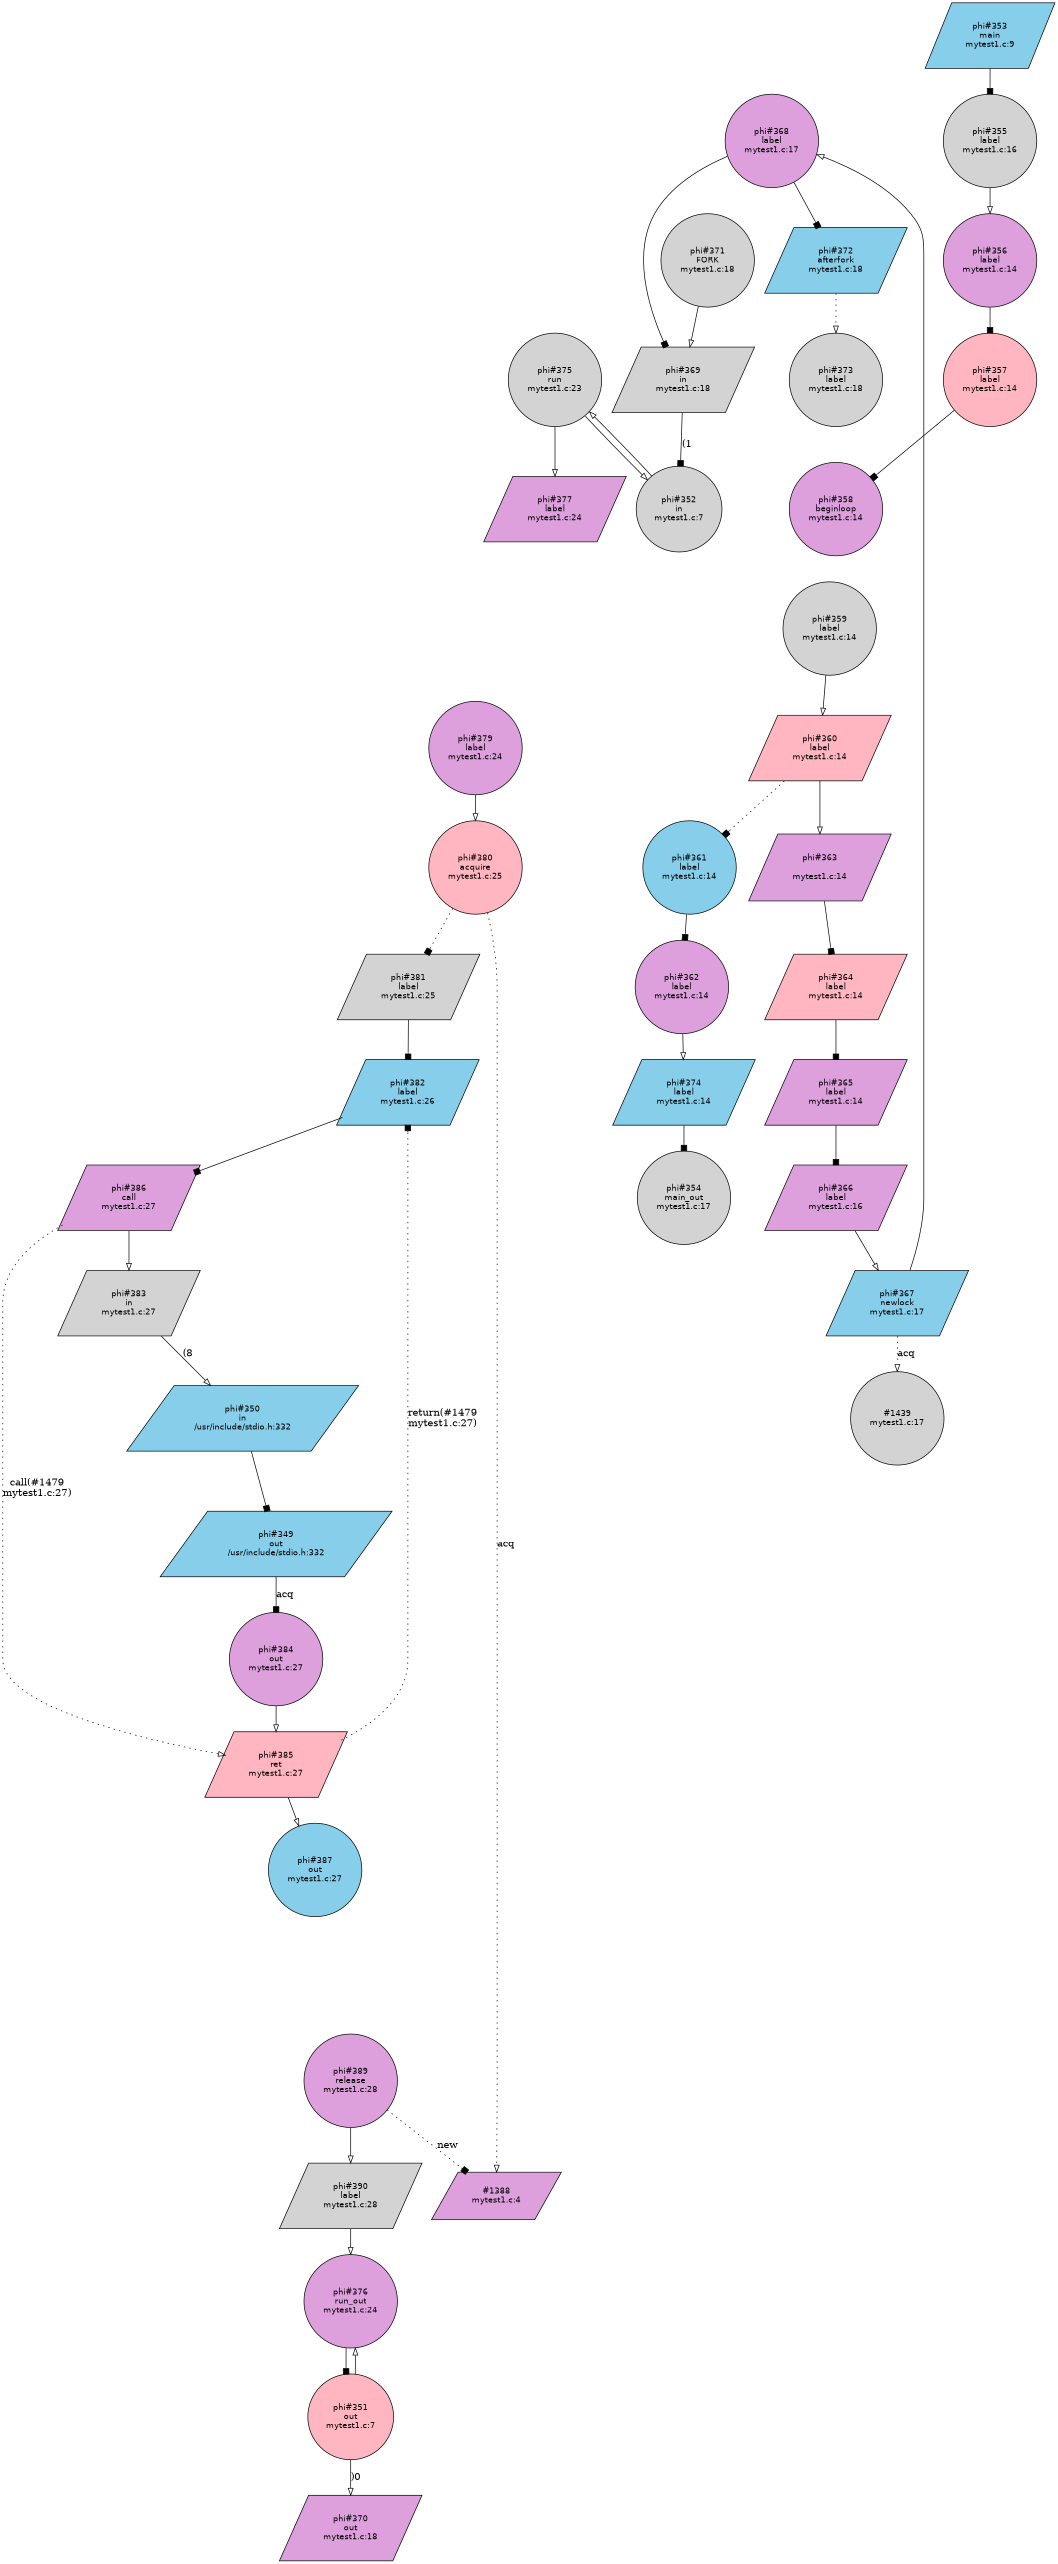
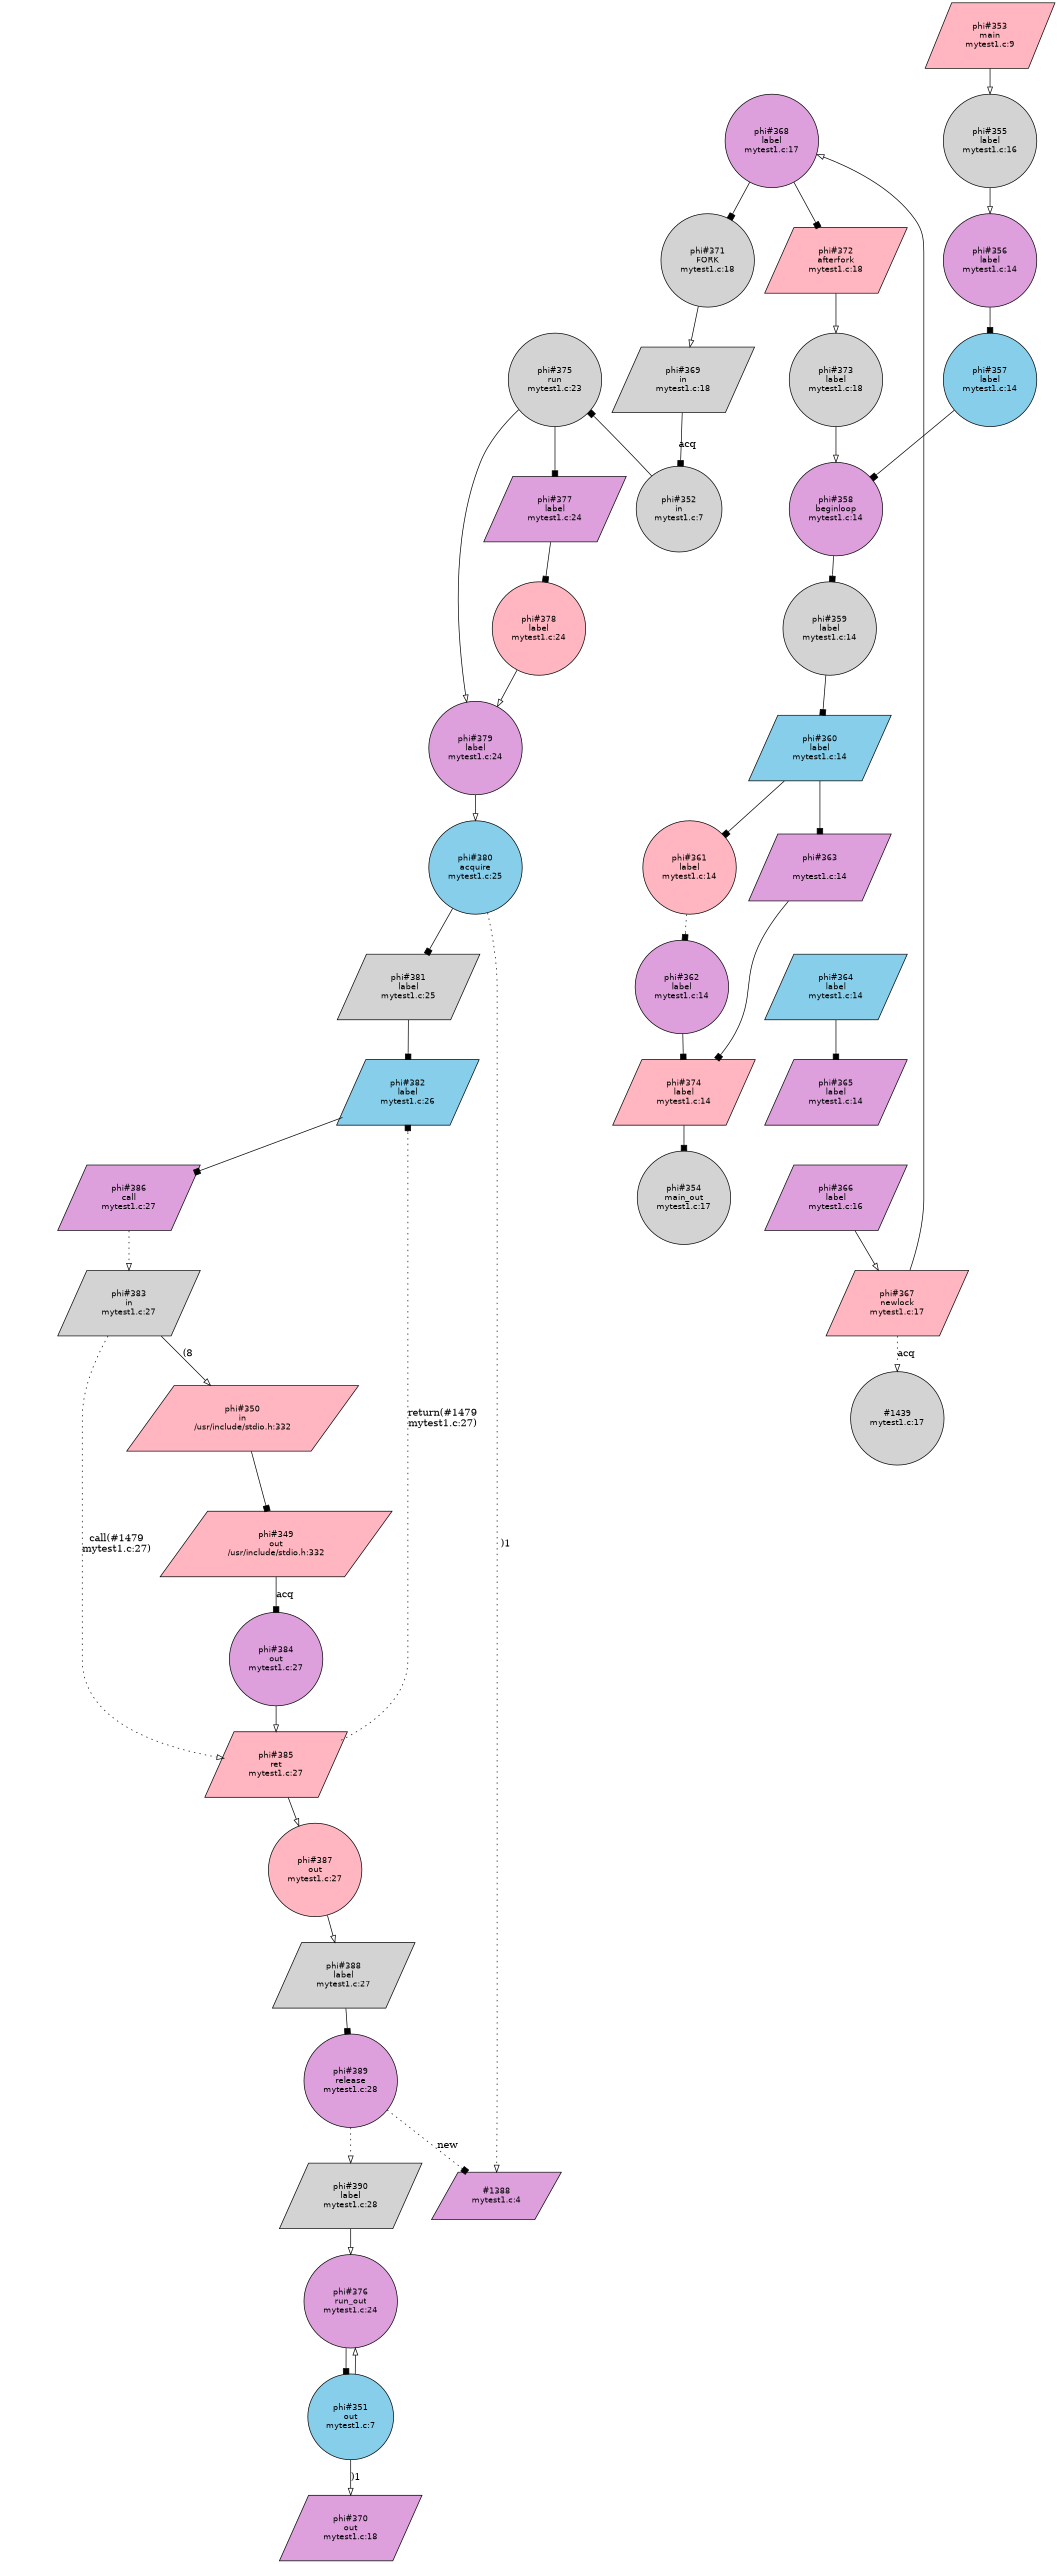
(990, 36) -> (990, 36)
(990, 78) -> (990, 78)
(648, 231) -> (741, 198)
(836, 260) -> (836, 260)
(836, 310) -> (836, 310)
(990, 380) -> (990, 380)
none -> (836, 441)
(687, 444) -> (687, 444)
(614, 446) -> (461, 545)
(623, 446) -> (623, 446)
(555, 448) -> (555, 448)
none -> (833, 565)
none -> (539, 629)
(825, 692) -> (825, 692)
(820, 748) -> (820, 748)
(820, 804) -> (820, 804)
(757, 806) -> (757, 806)
(476, 867) -> (476, 867)
(690, 867) -> (690, 867)
(686, 924) -> (686, 924)
(828, 924) -> (750, 976)
(441, 928) -> (441, 928)
(836, 987) -> (836, 987)
(683, 1043) -> (683, 1043)
(684, 1092) -> (684, 1092)
(836, 1142) -> none
(129, 1247) -> (129, 1247)
(897, 1303) -> (897, 1303)
(243, 1418) -> (243, 1418)
(276, 1544) -> (276, 1544)
(506, 1544) -> (506, 1544)
(3, 1552) -> (82, 1585)
(315, 1870) -> (315, 1870)
none -> (344, 1975)
(351, 2142) -> (351, 2142)
(351, 2417) -> (351, 2417)
(356, 2478) -> (356, 2478)
